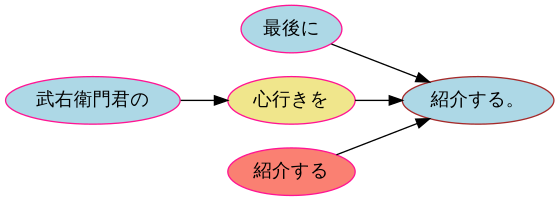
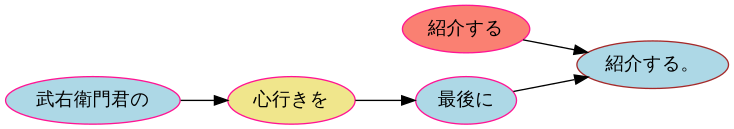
(372, 100) -> (378, 100)
